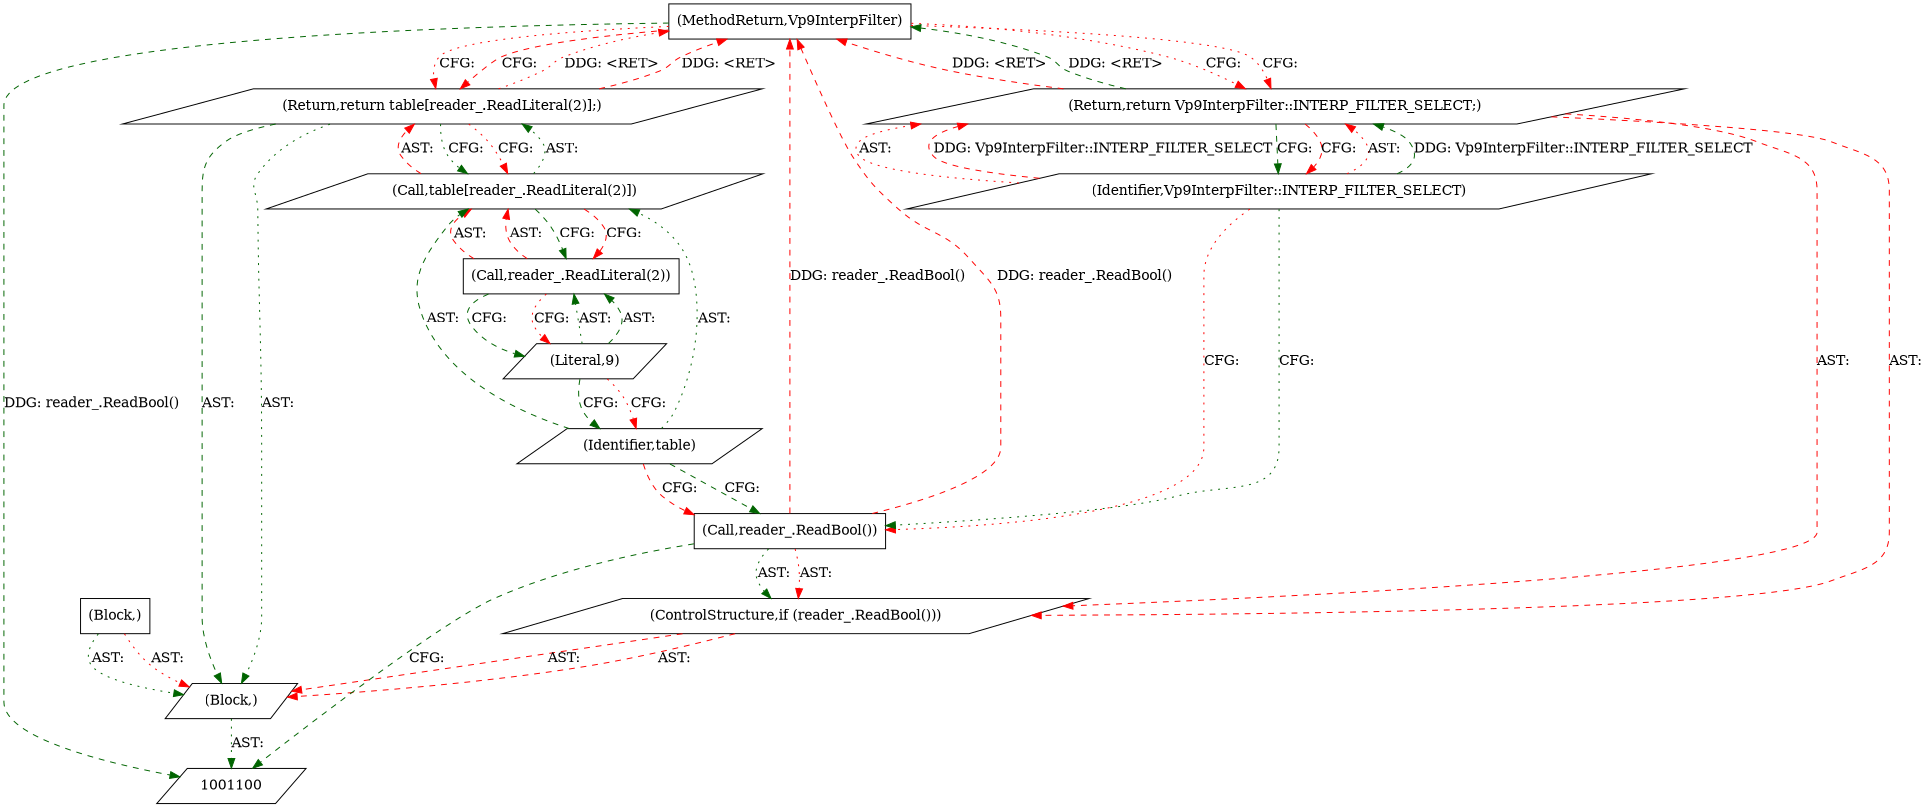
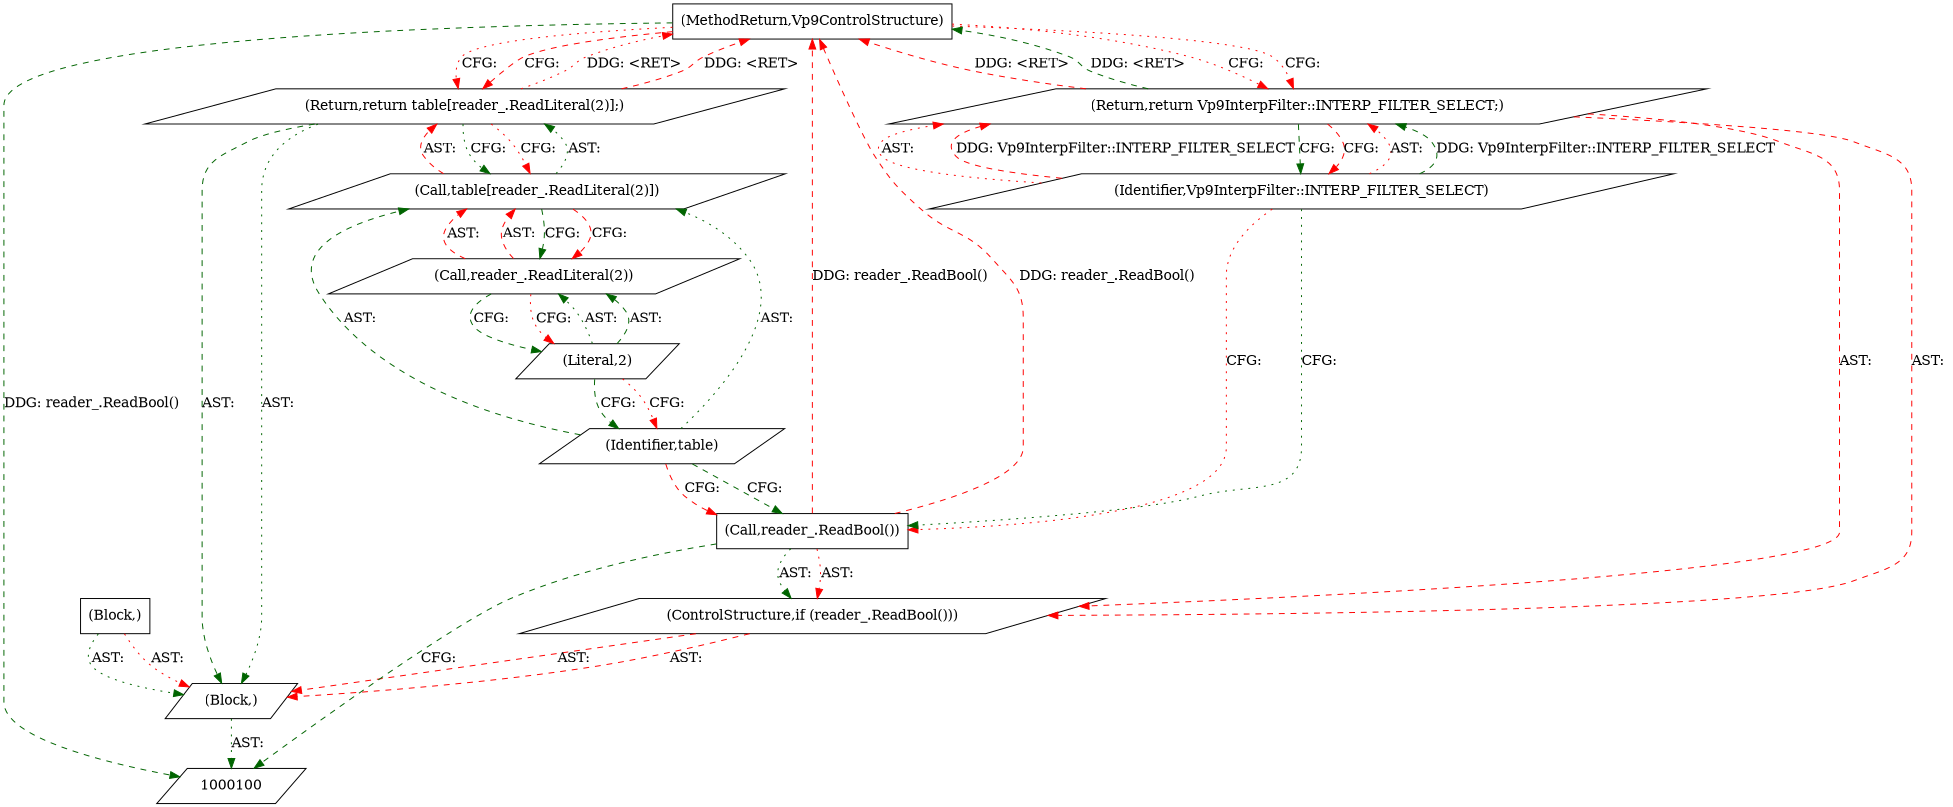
(790, 21) -> (812, 21)
(571, 276) -> (534, 276)
(585, 361) -> (598, 361)
(231, 786) -> (231, 786)
